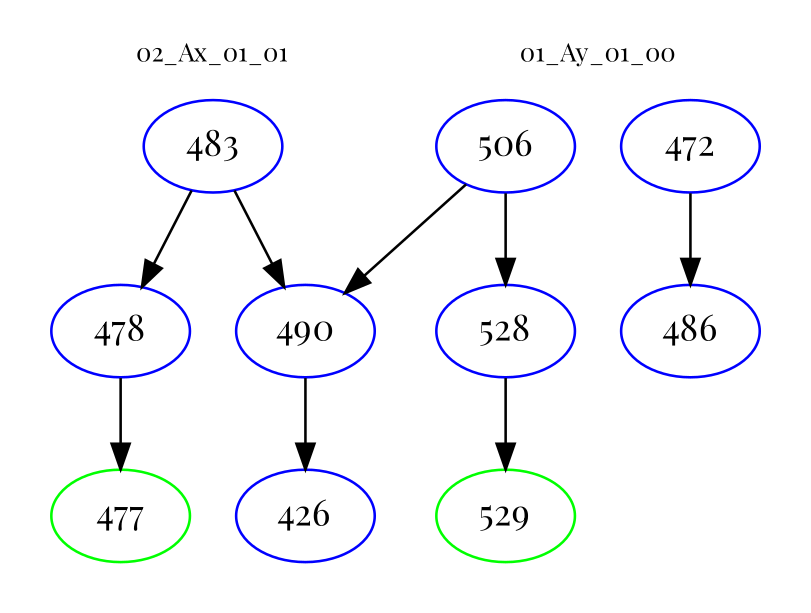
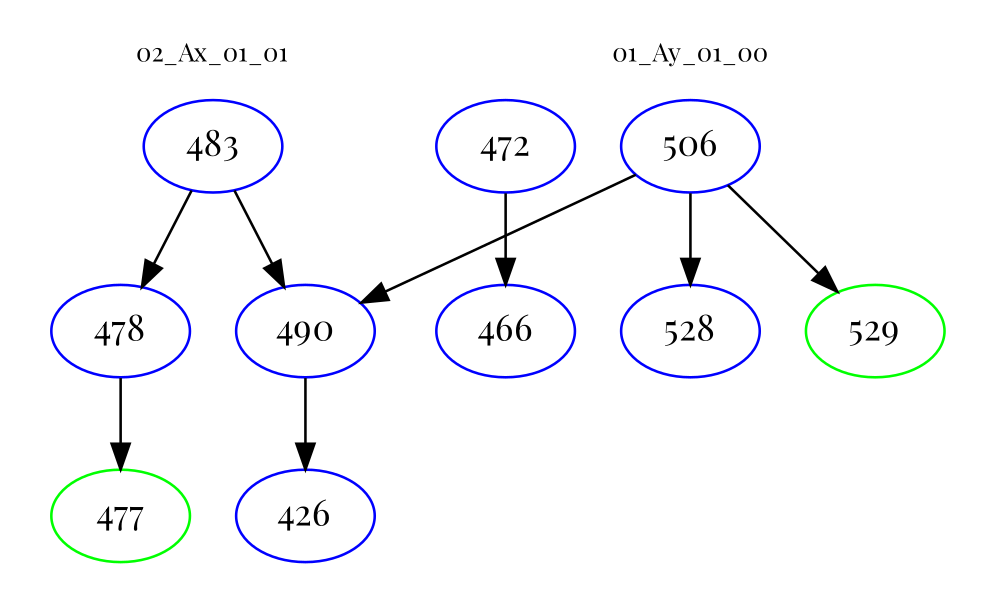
(690, 331) -> (506, 331)
(506, 411) -> (773, 229)
